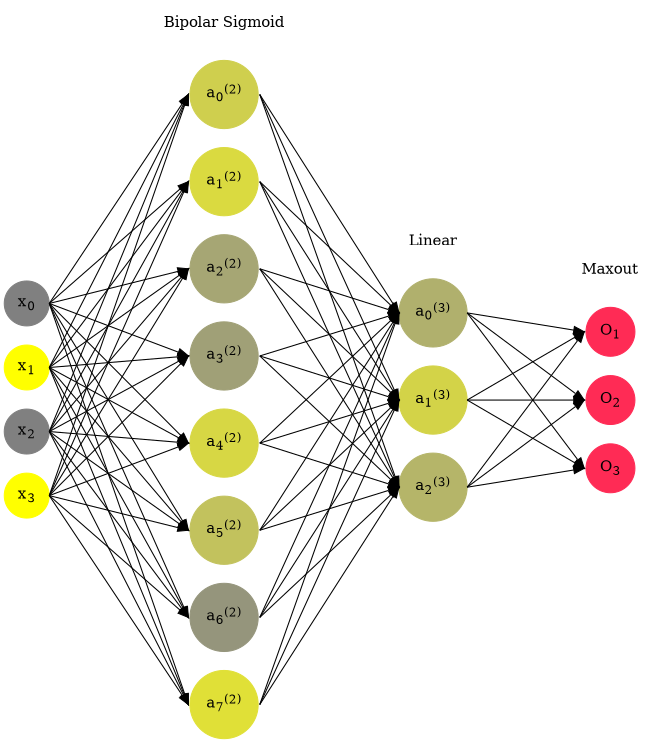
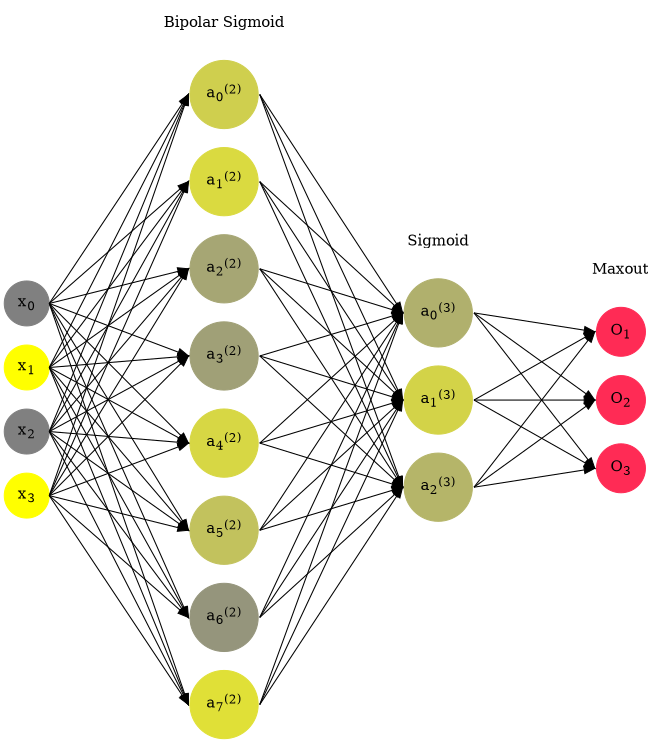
(433, 241) -> (438, 241)
